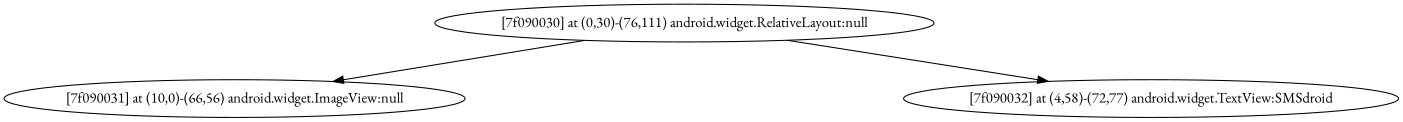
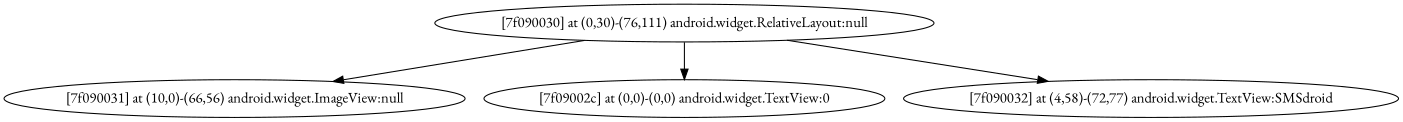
none -> (684, 99)
